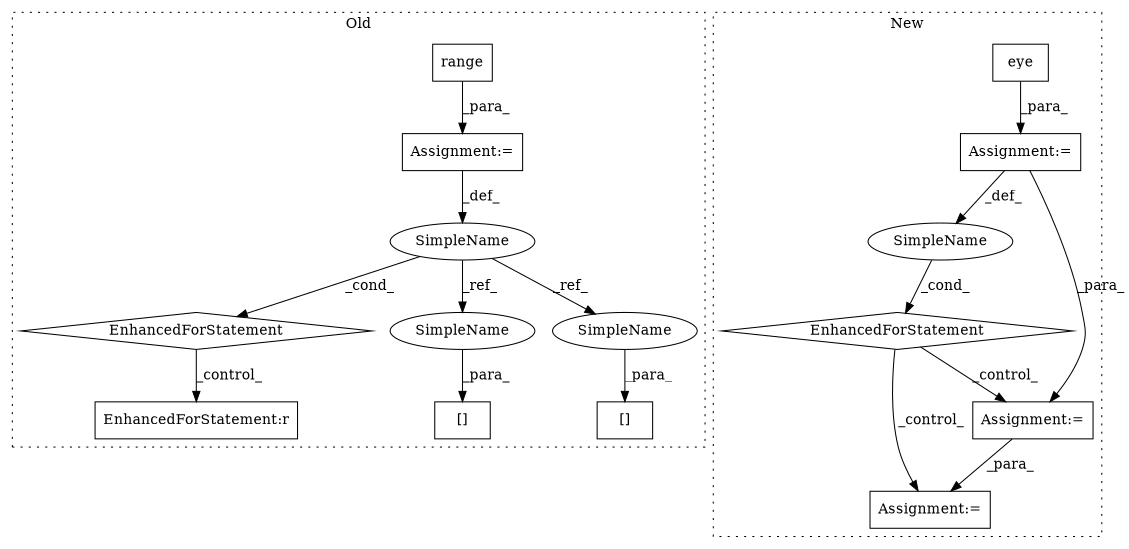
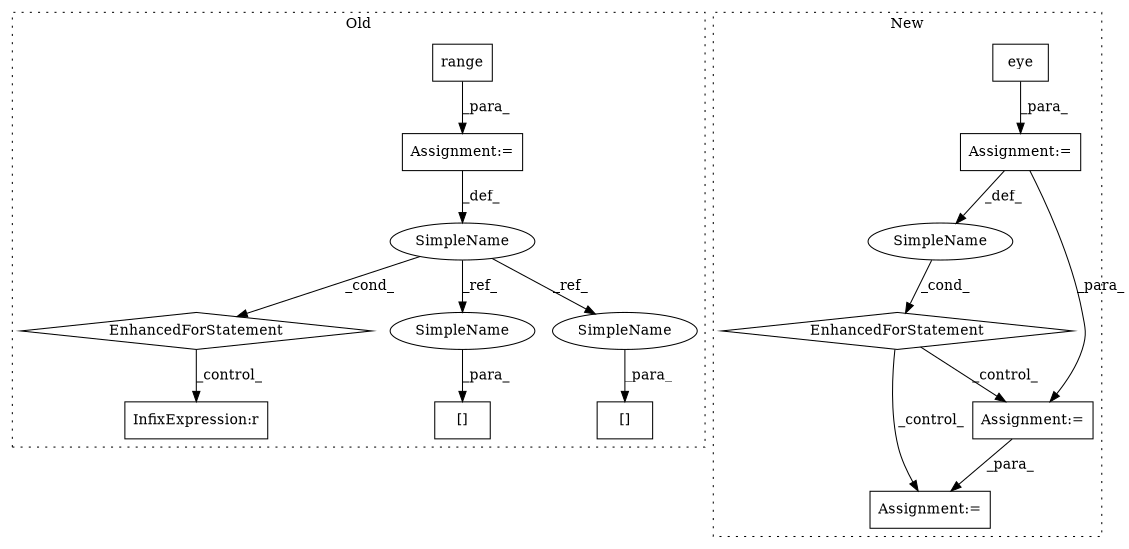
(196, 420) -> (196, 420)
